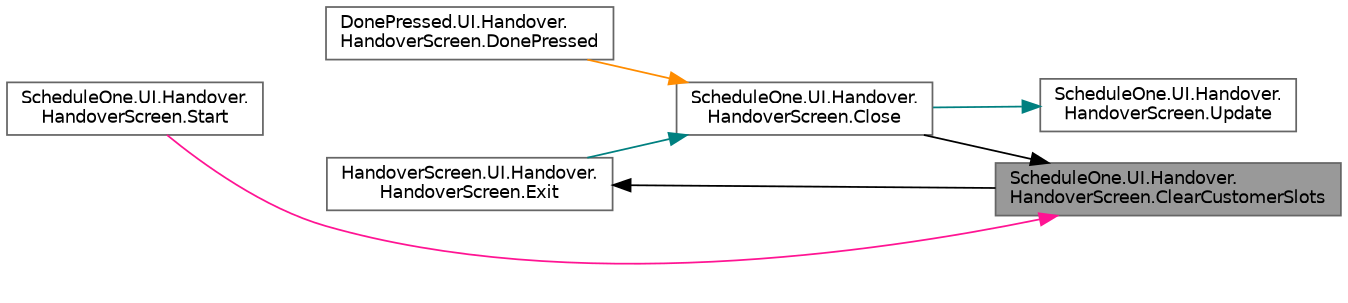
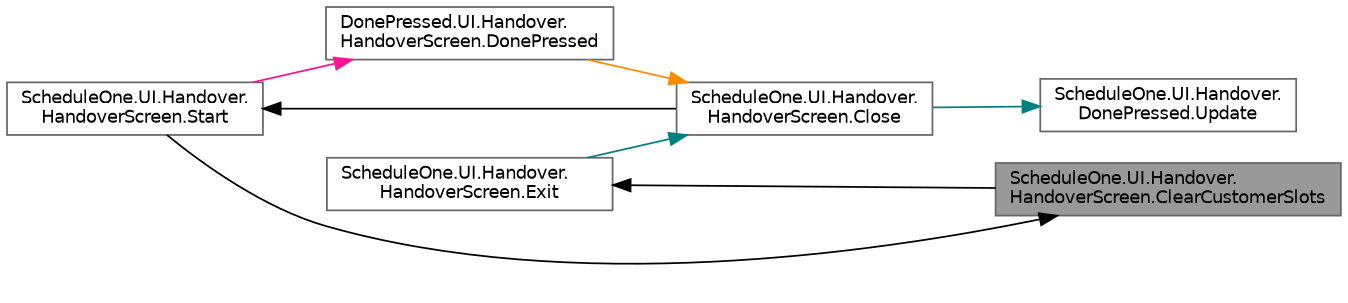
none -> (294, 73)
(1168, 105) -> (1168, 105)
(978, 147) -> (478, 109)
(470, 184) -> (470, 184)
(591, 263) -> (591, 263)
